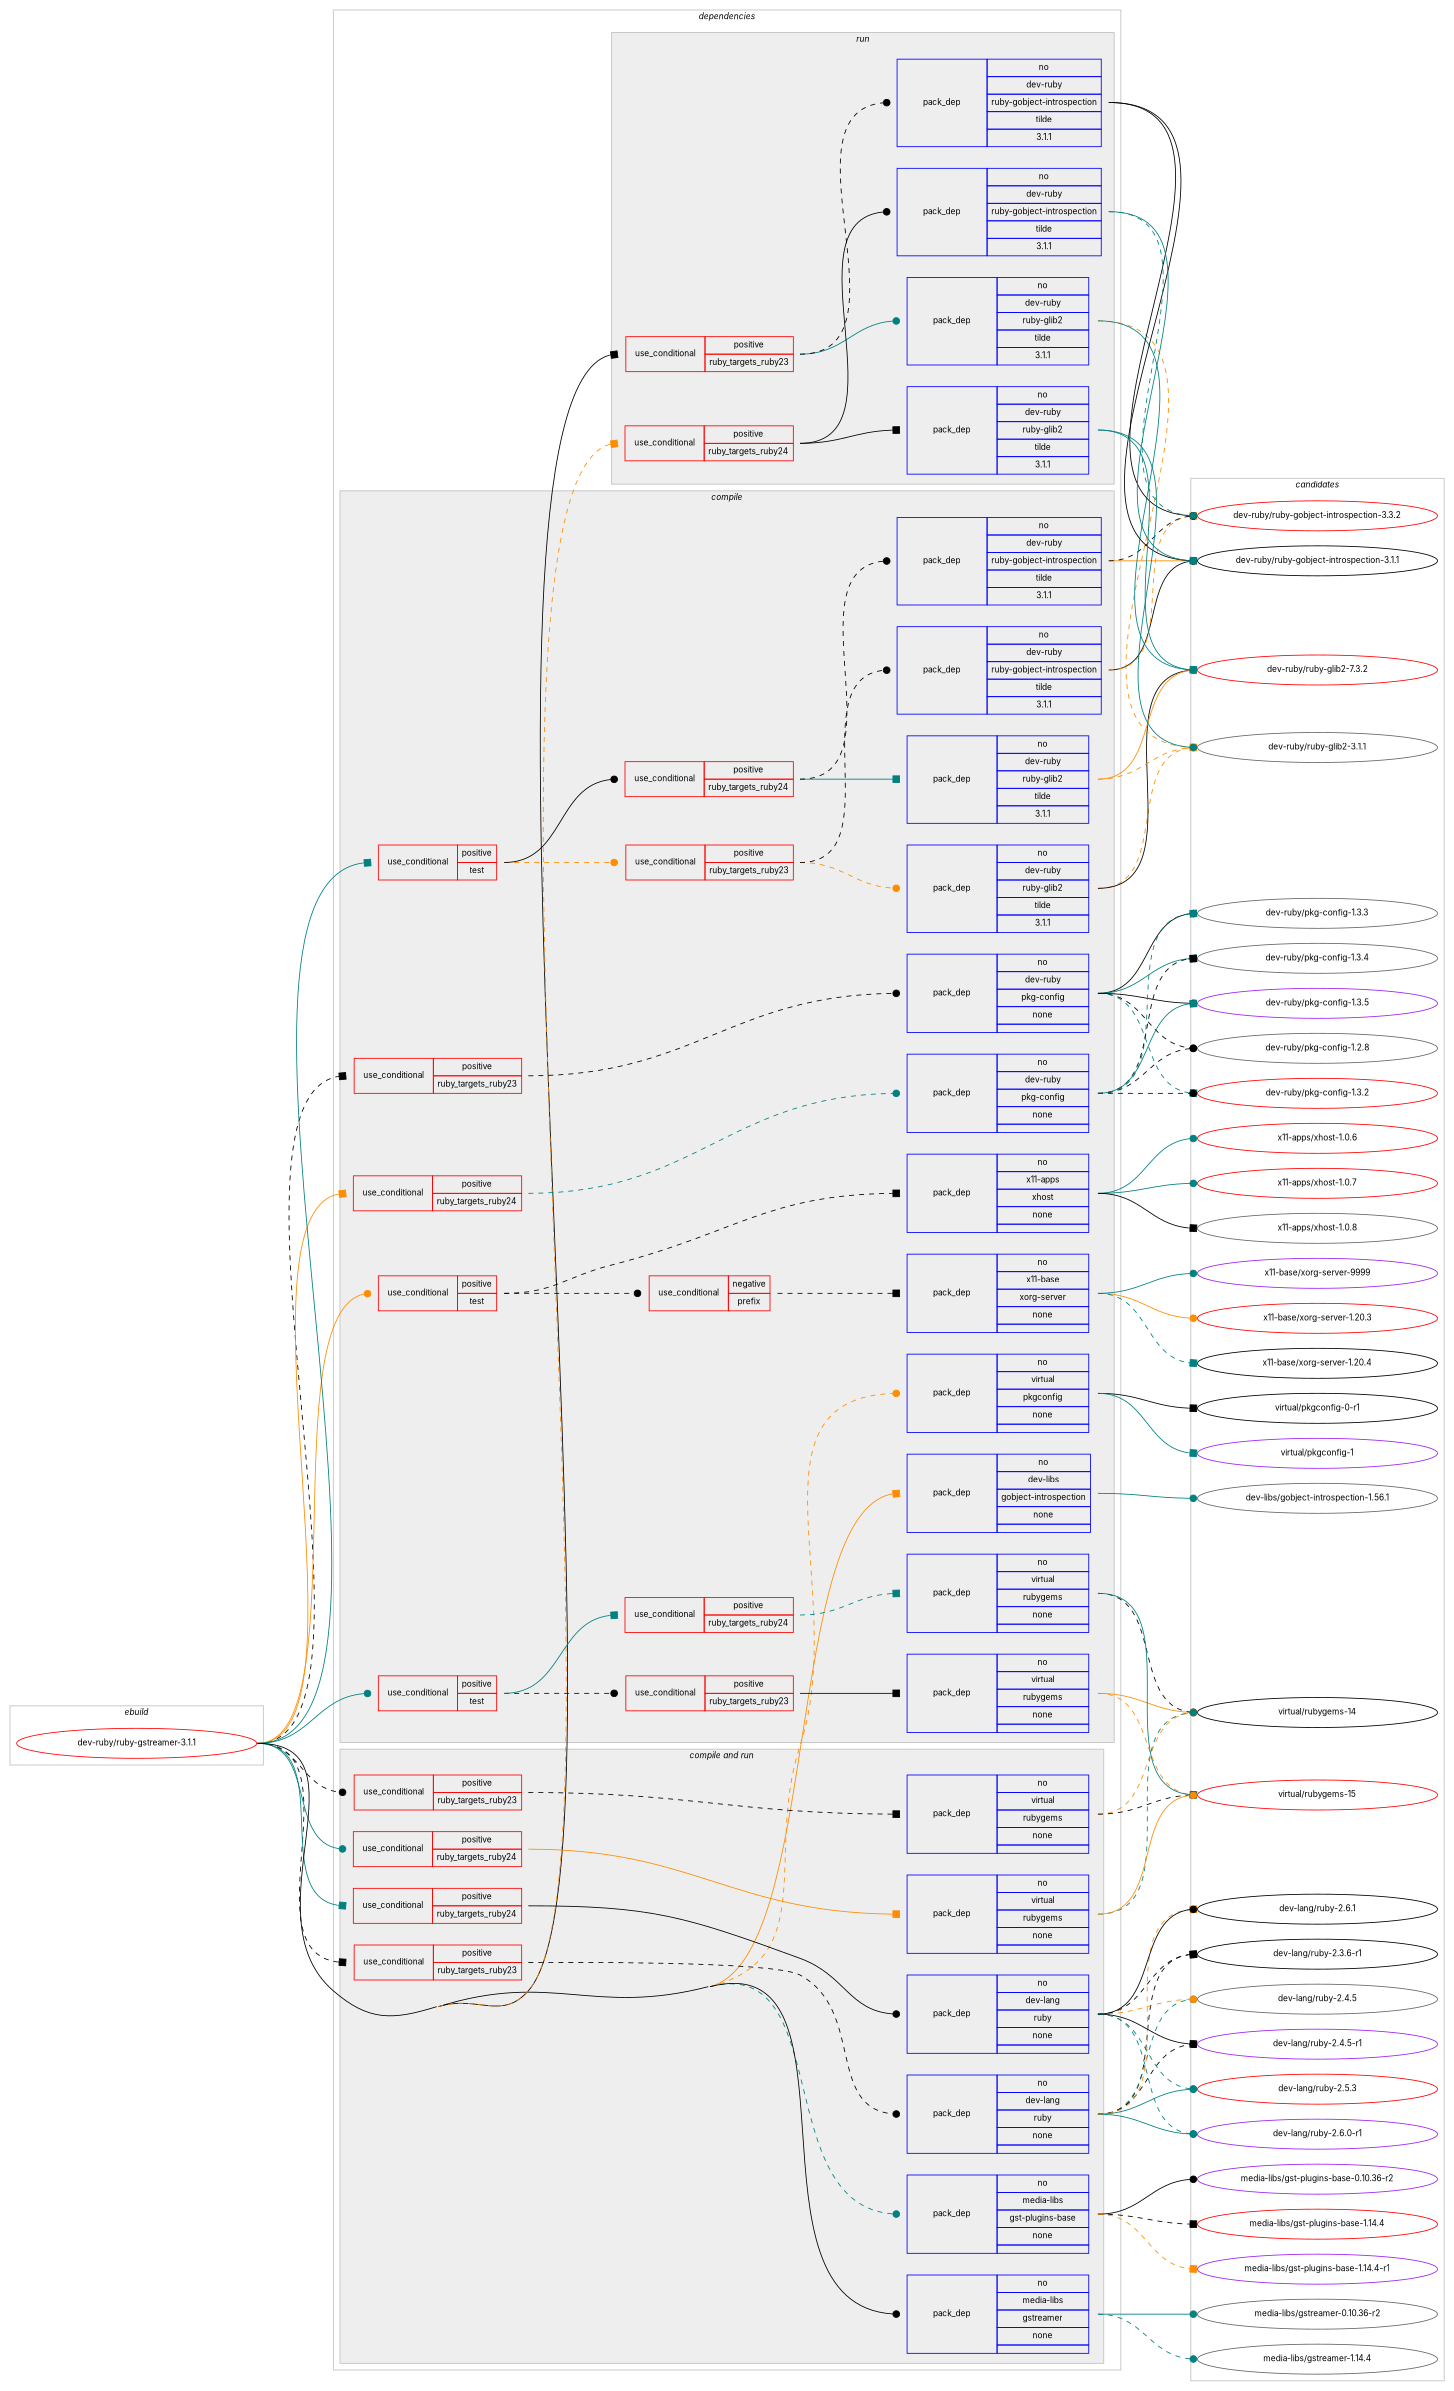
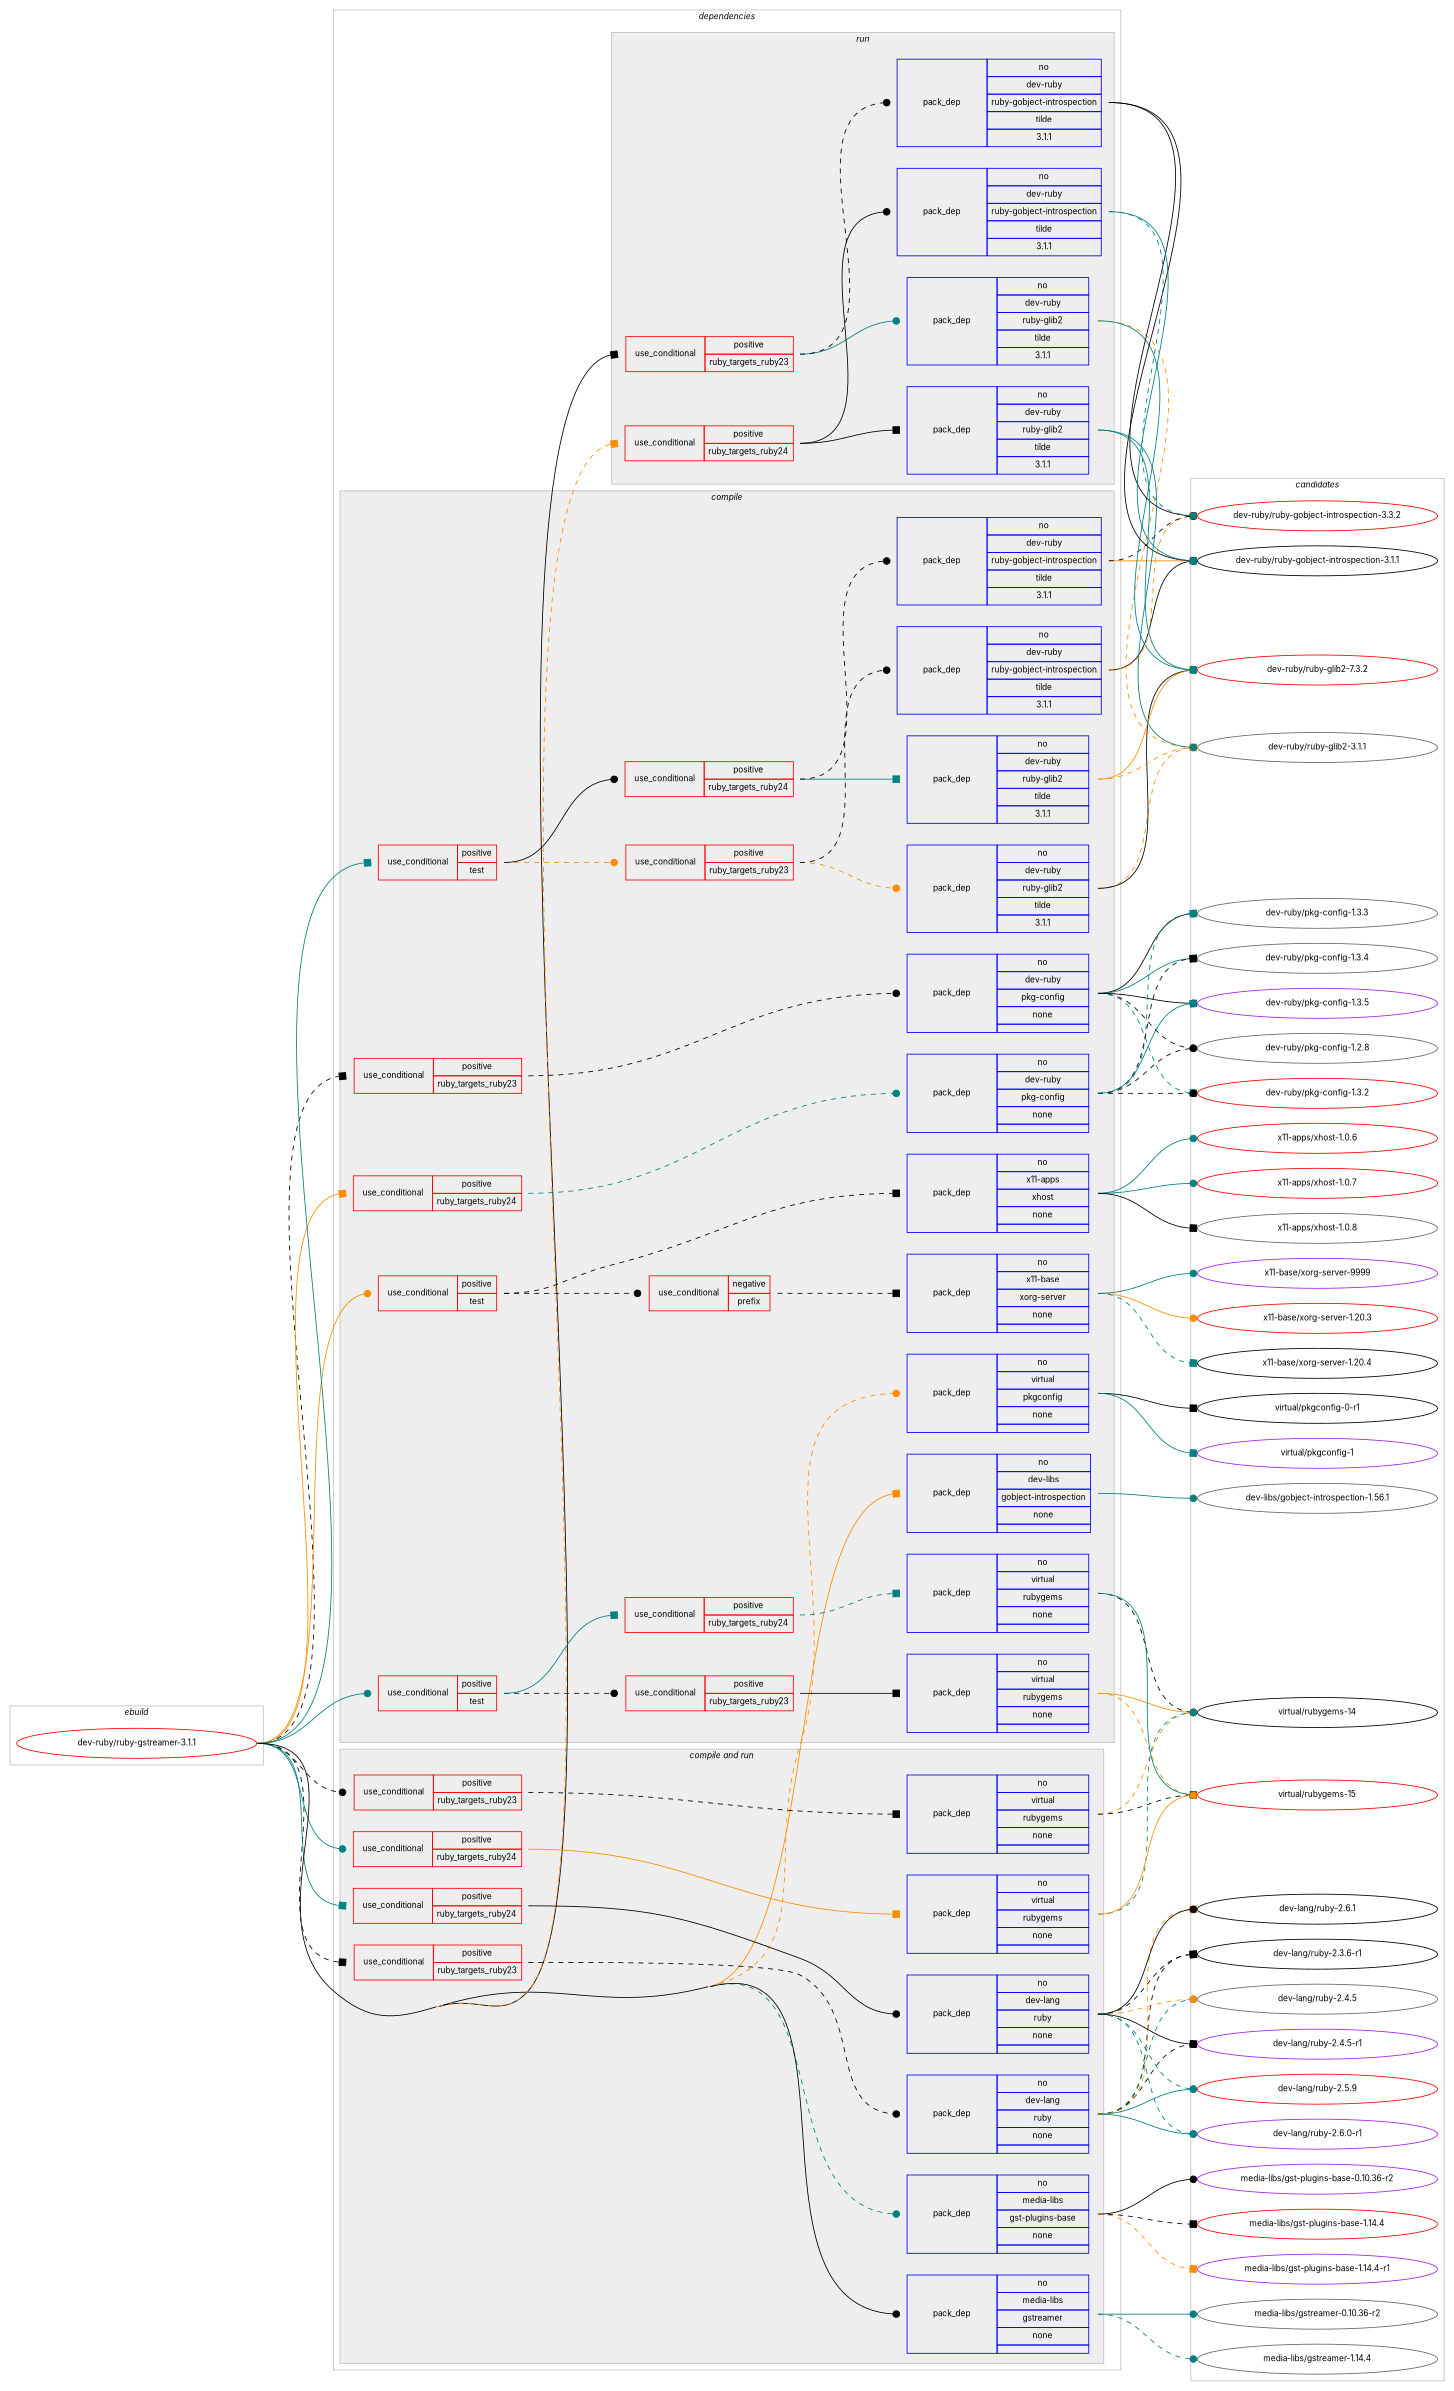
(1318, 2089) -> (1318, 2089)
